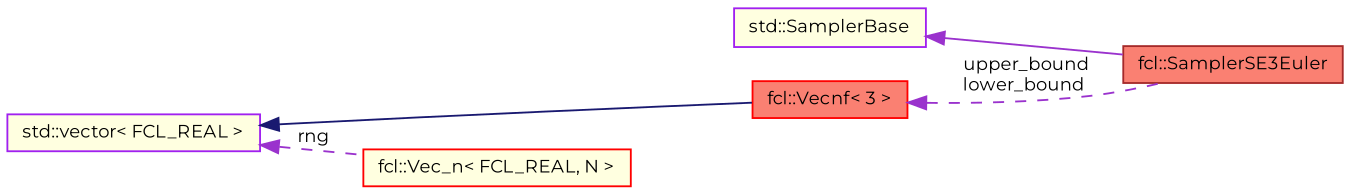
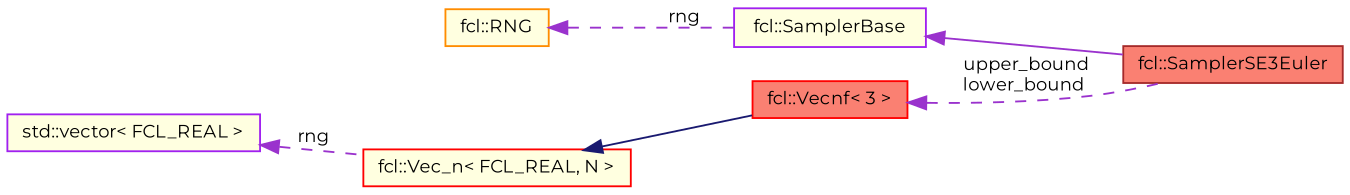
none -> (497, 28)
(830, 28) -> (830, 28)
(515, 113) -> (677, 131)
